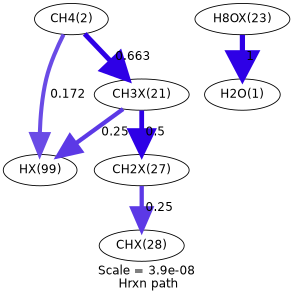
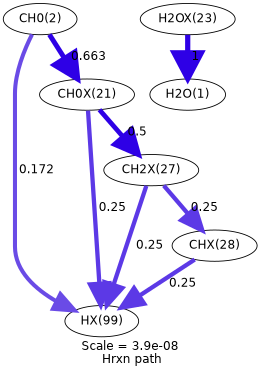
(71, 19) -> (40, 19)
(242, 19) -> (188, 19)
(142, 95) -> (87, 95)
none -> (130, 235)
none -> (167, 278)
